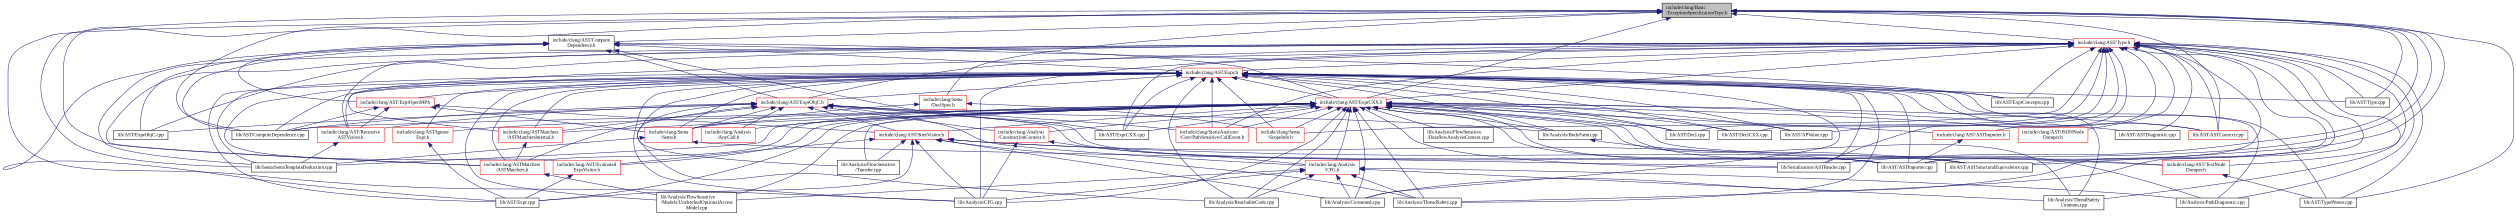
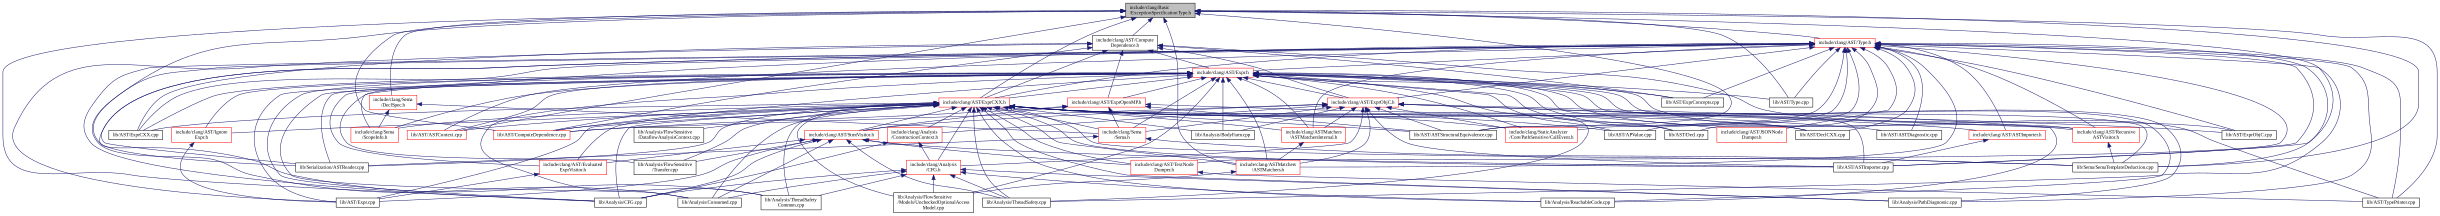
(270, 135) -> (532, 135)
(728, 135) -> none
(1780, 152) -> (1319, 122)
